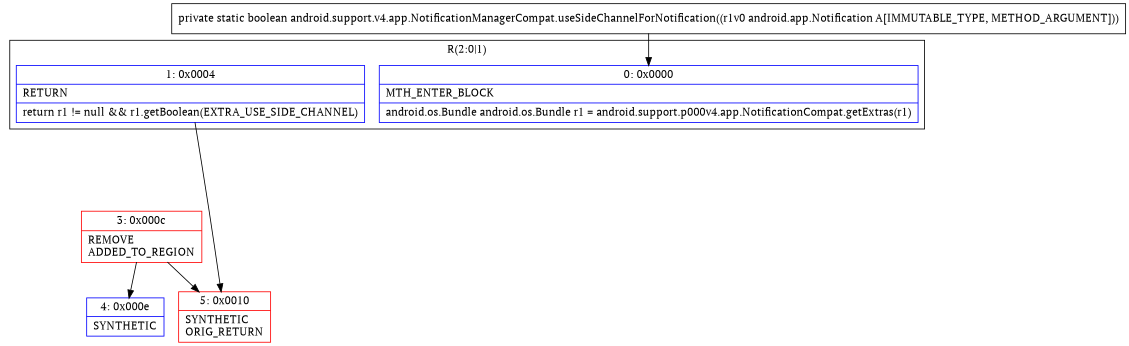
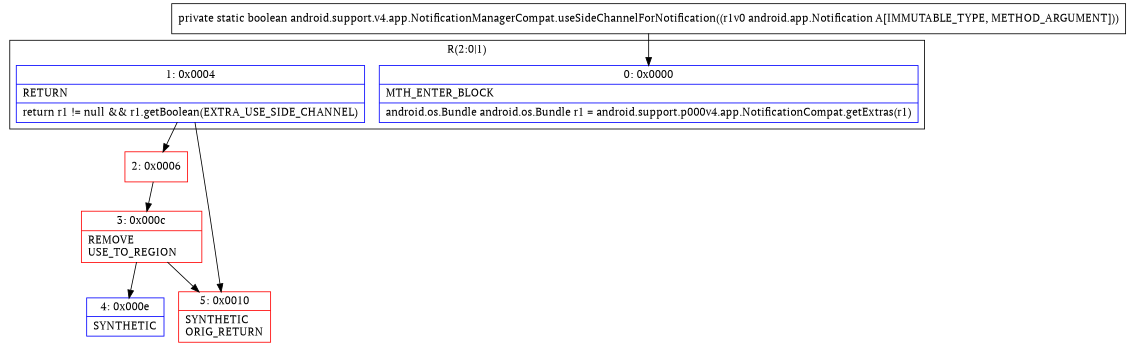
none -> (156, 167)
(142, 252) -> (133, 252)
